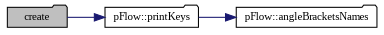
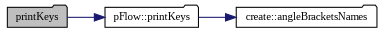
(37, 17) -> (37, 17)
(307, 17) -> (307, 17)
